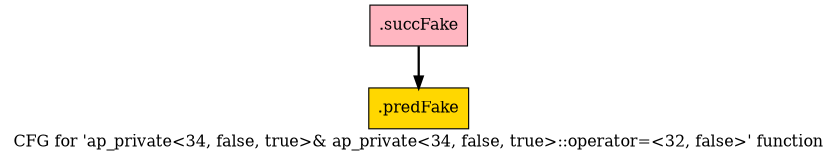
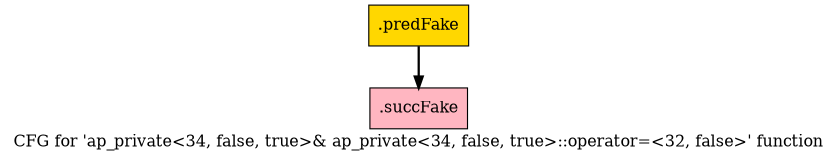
(419, 61) -> (419, 61)
